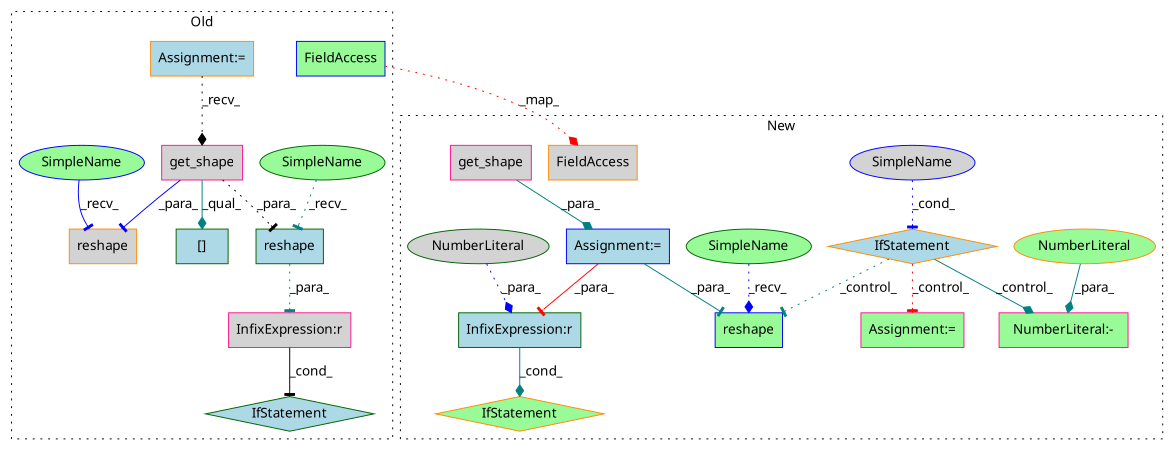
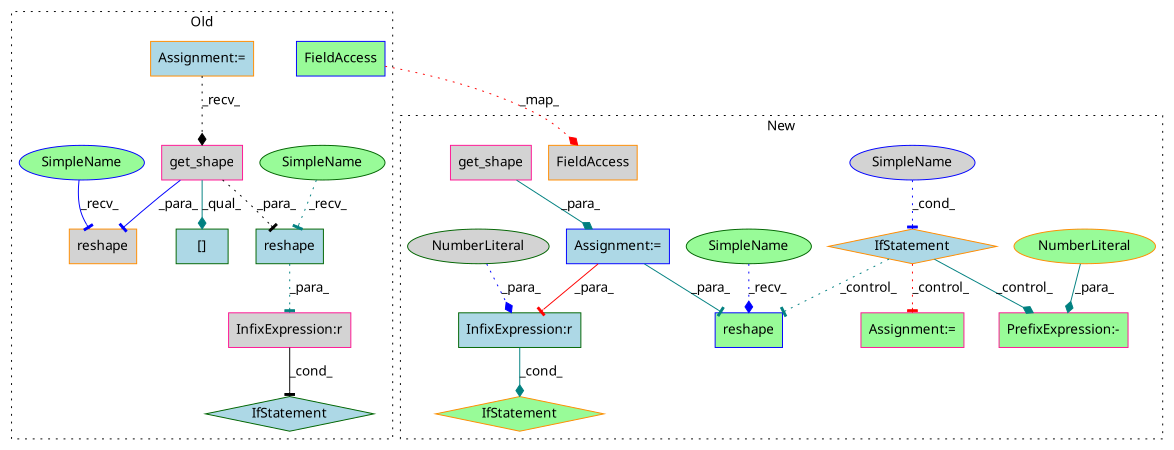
(1064, 330) -> (1064, 330)
